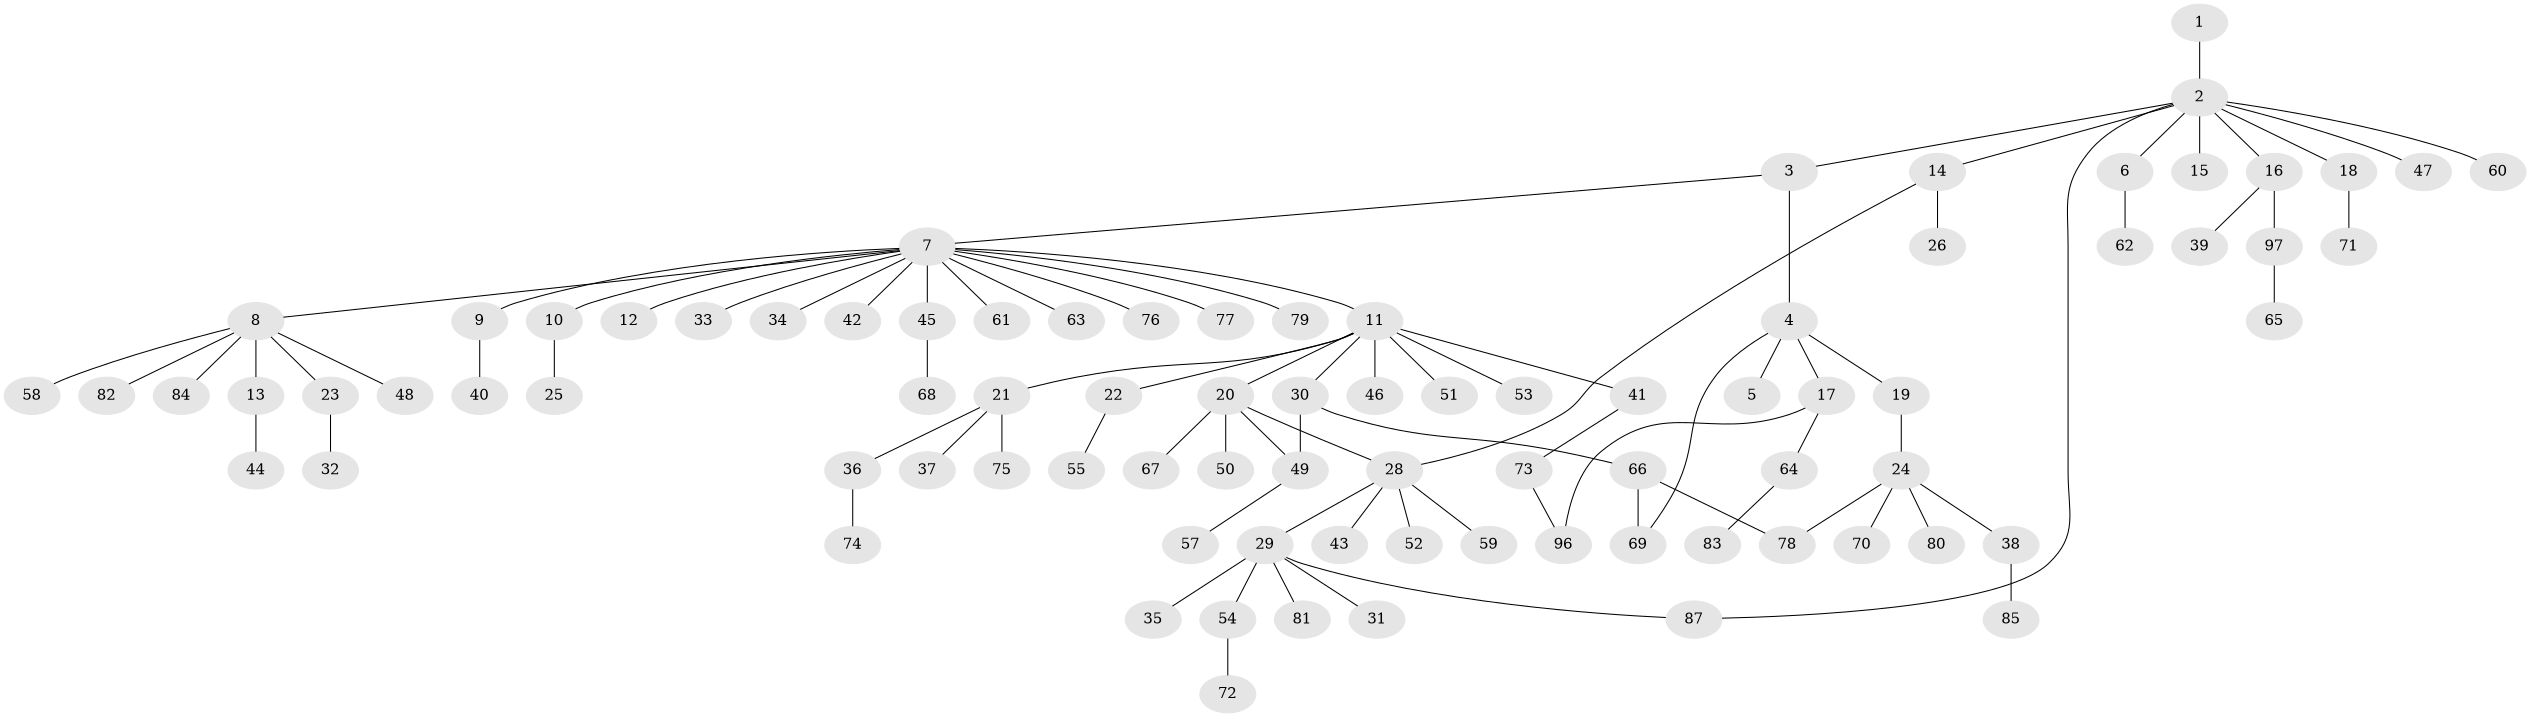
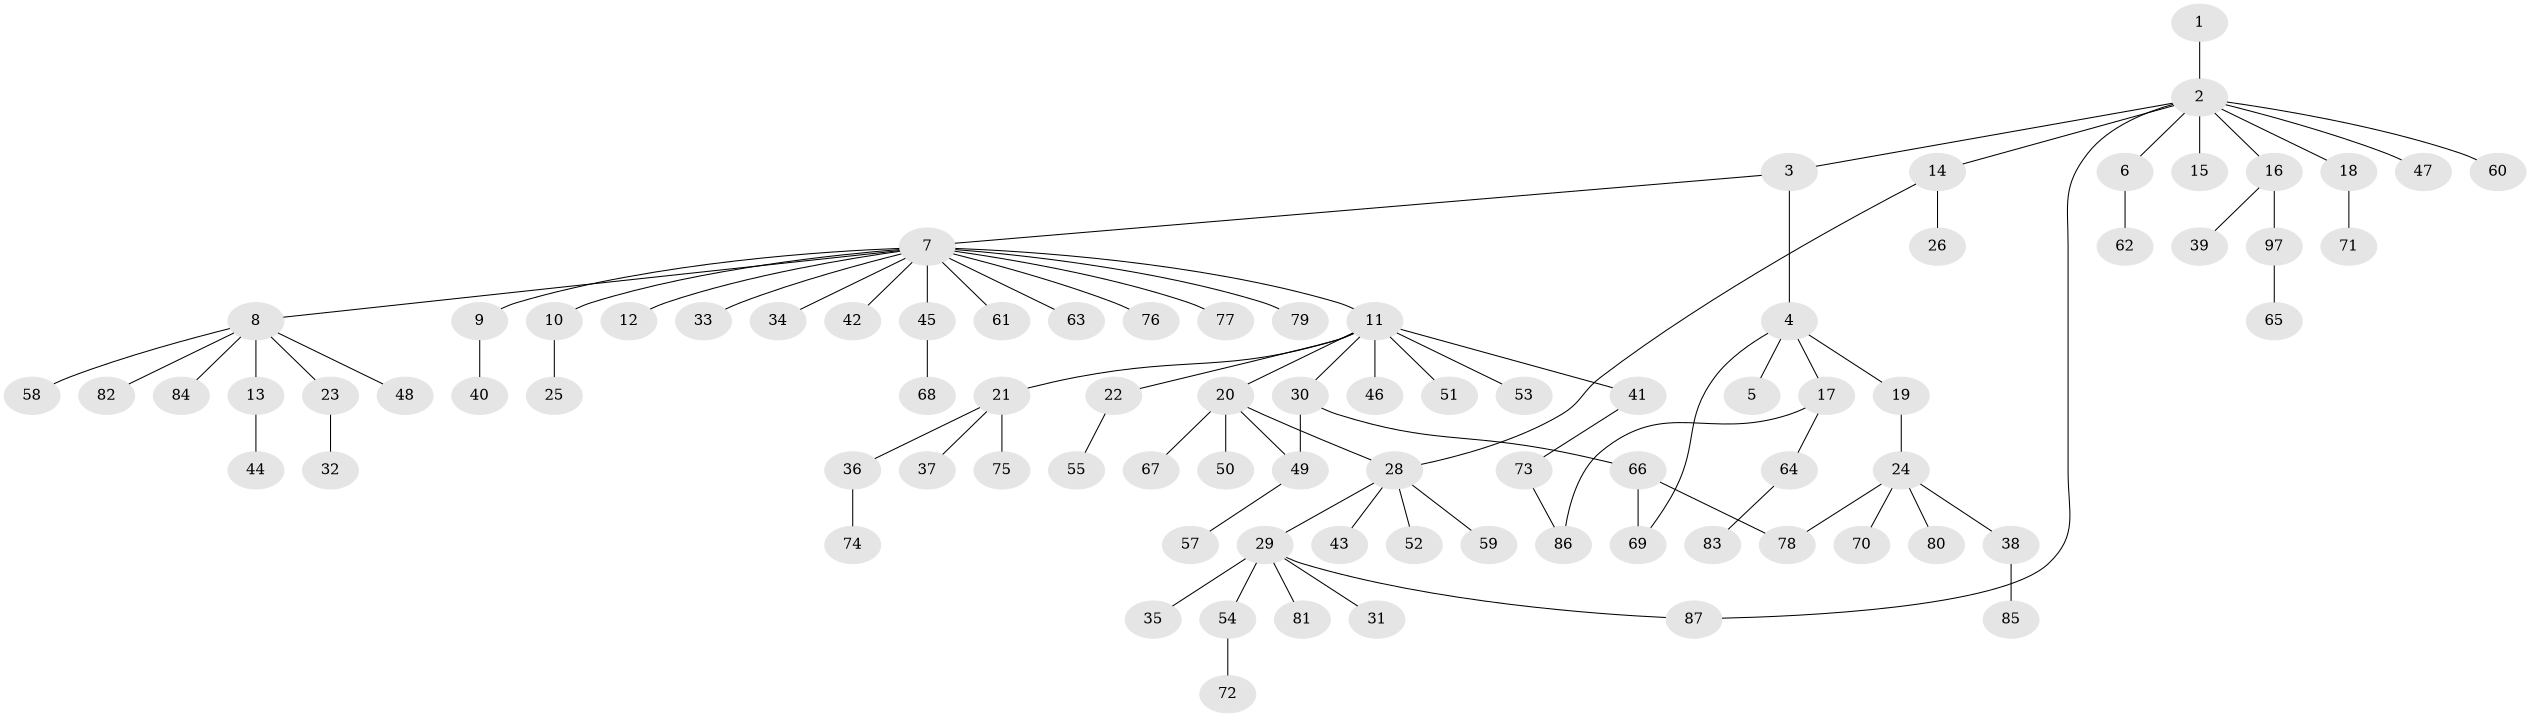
(1563, 545) -> (1563, 545)
